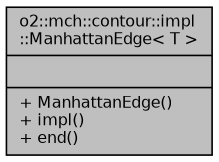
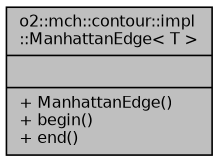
(52, 121) -> (56, 121)
